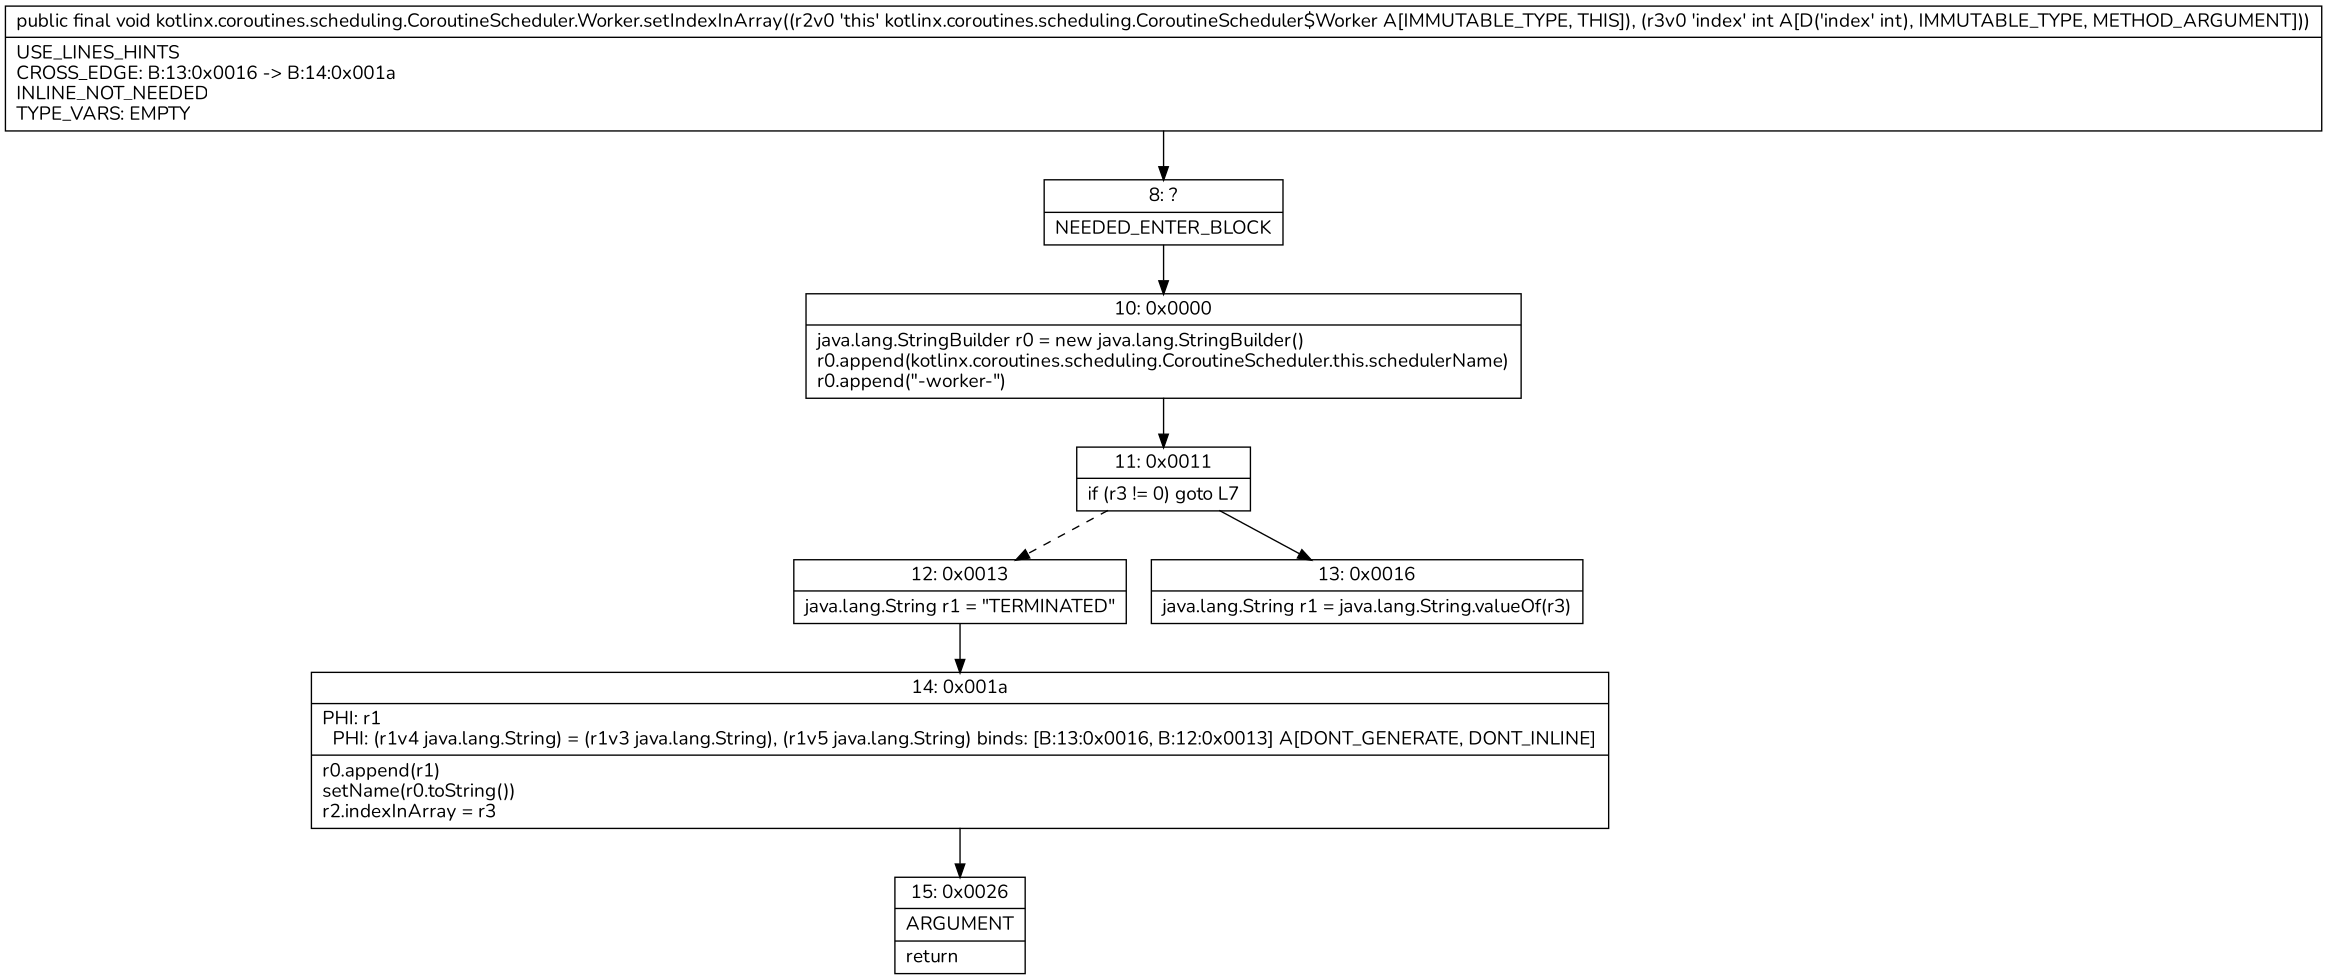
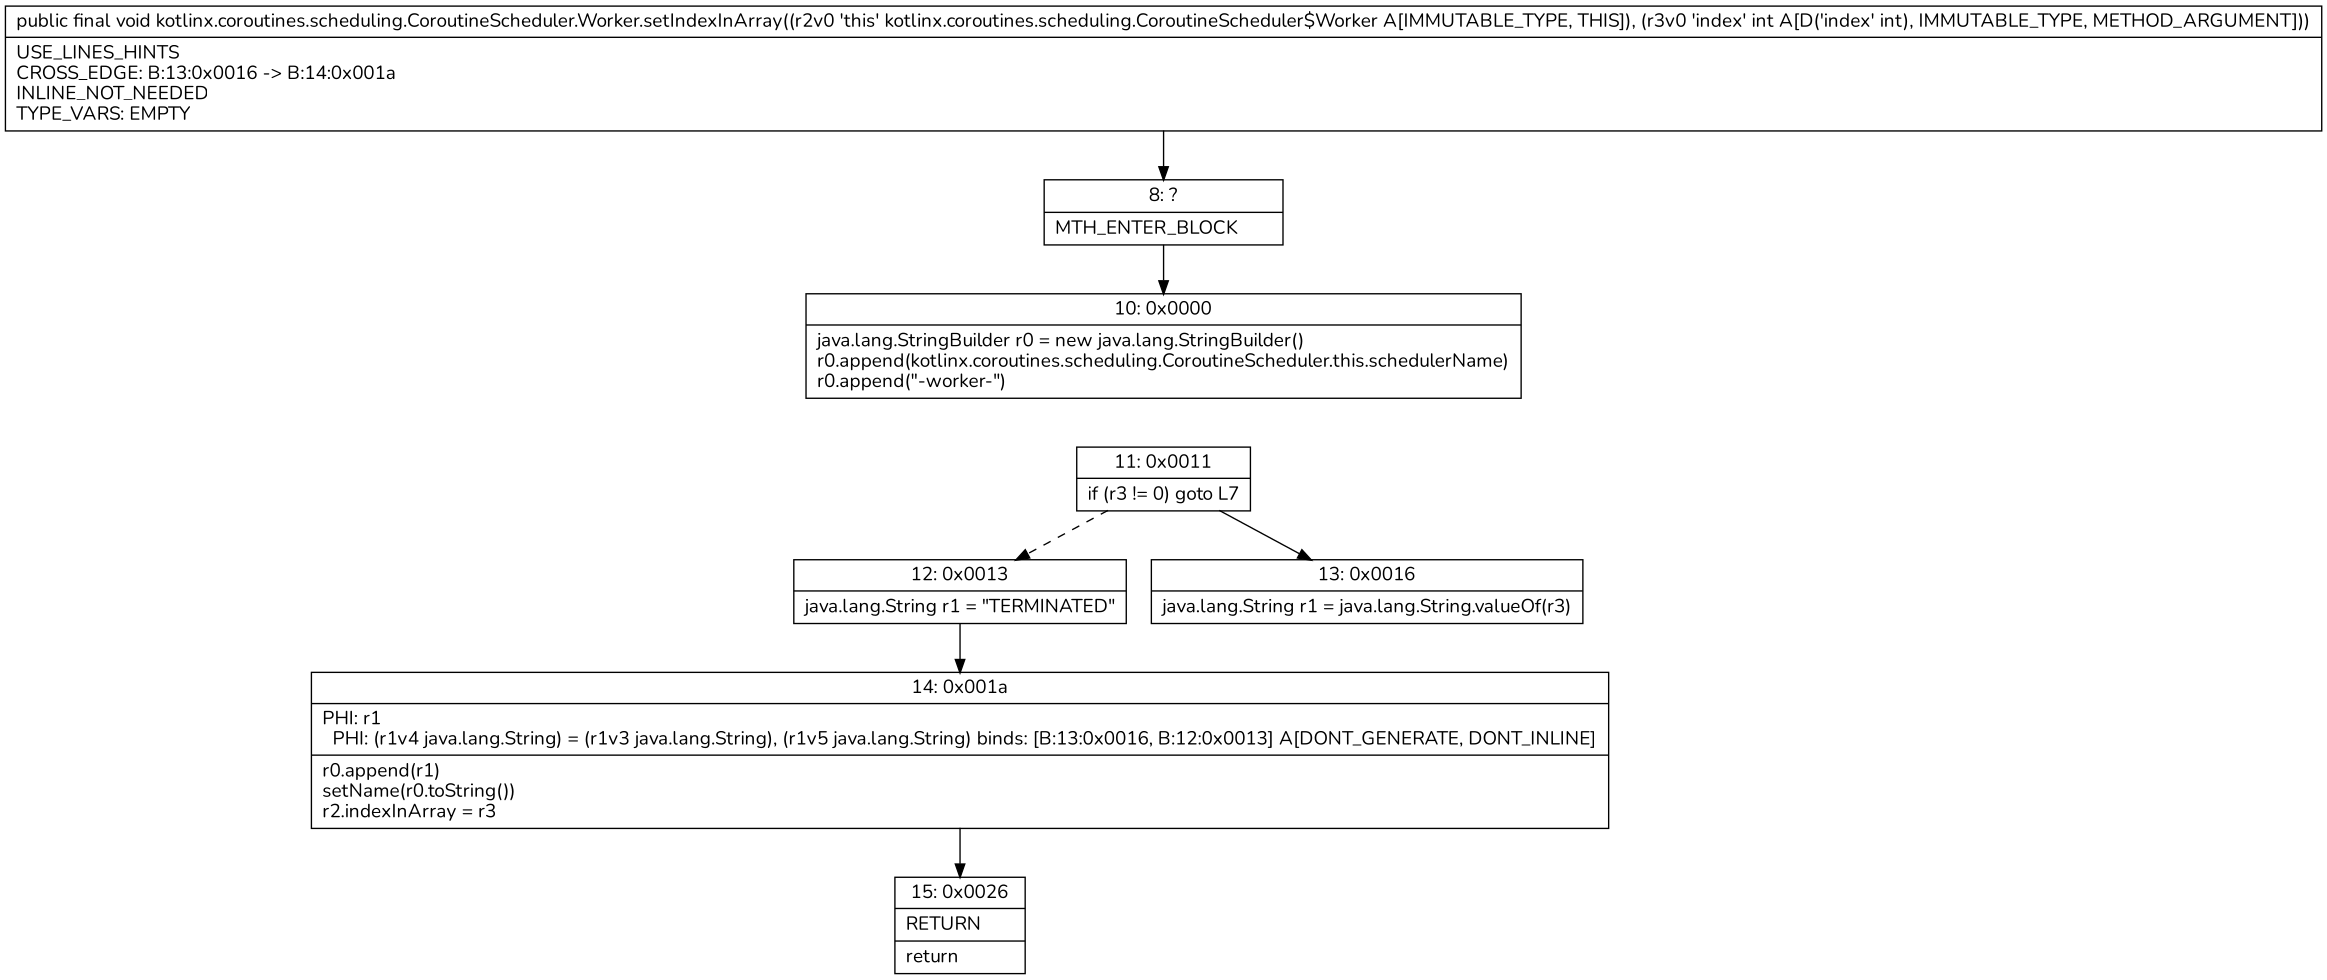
(1164, 228) -> (1147, 228)
(1164, 416) -> none
(960, 924) -> (944, 924)
